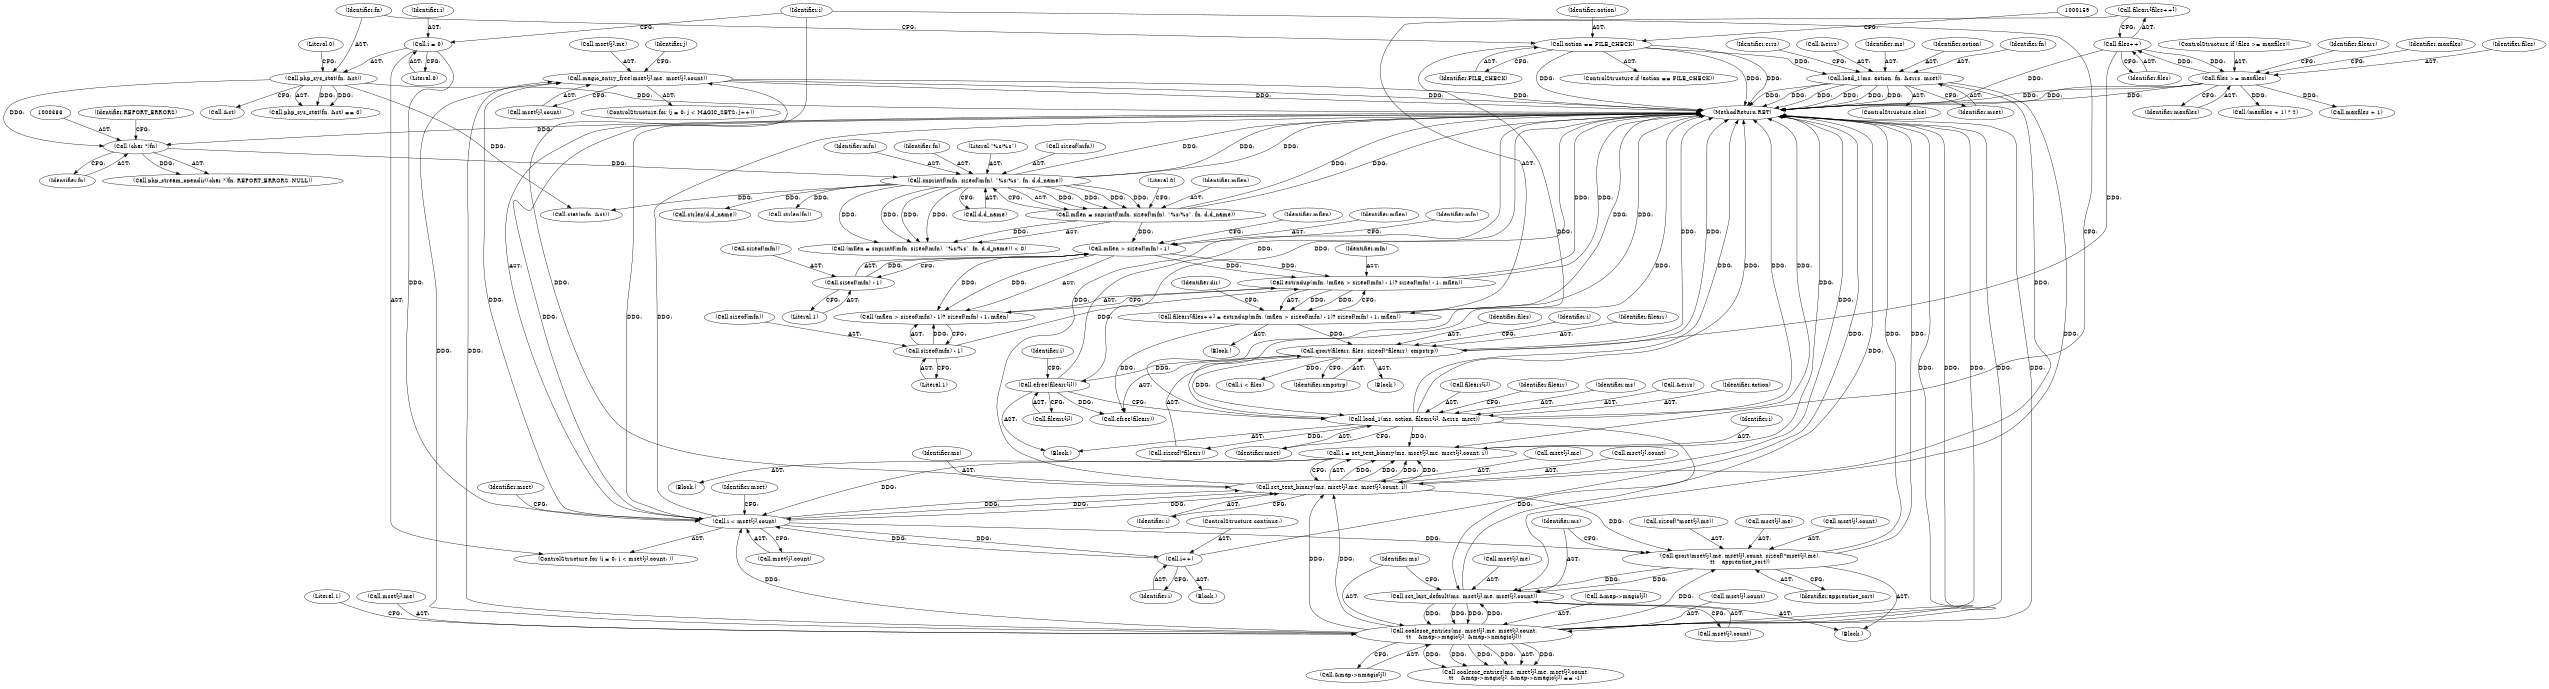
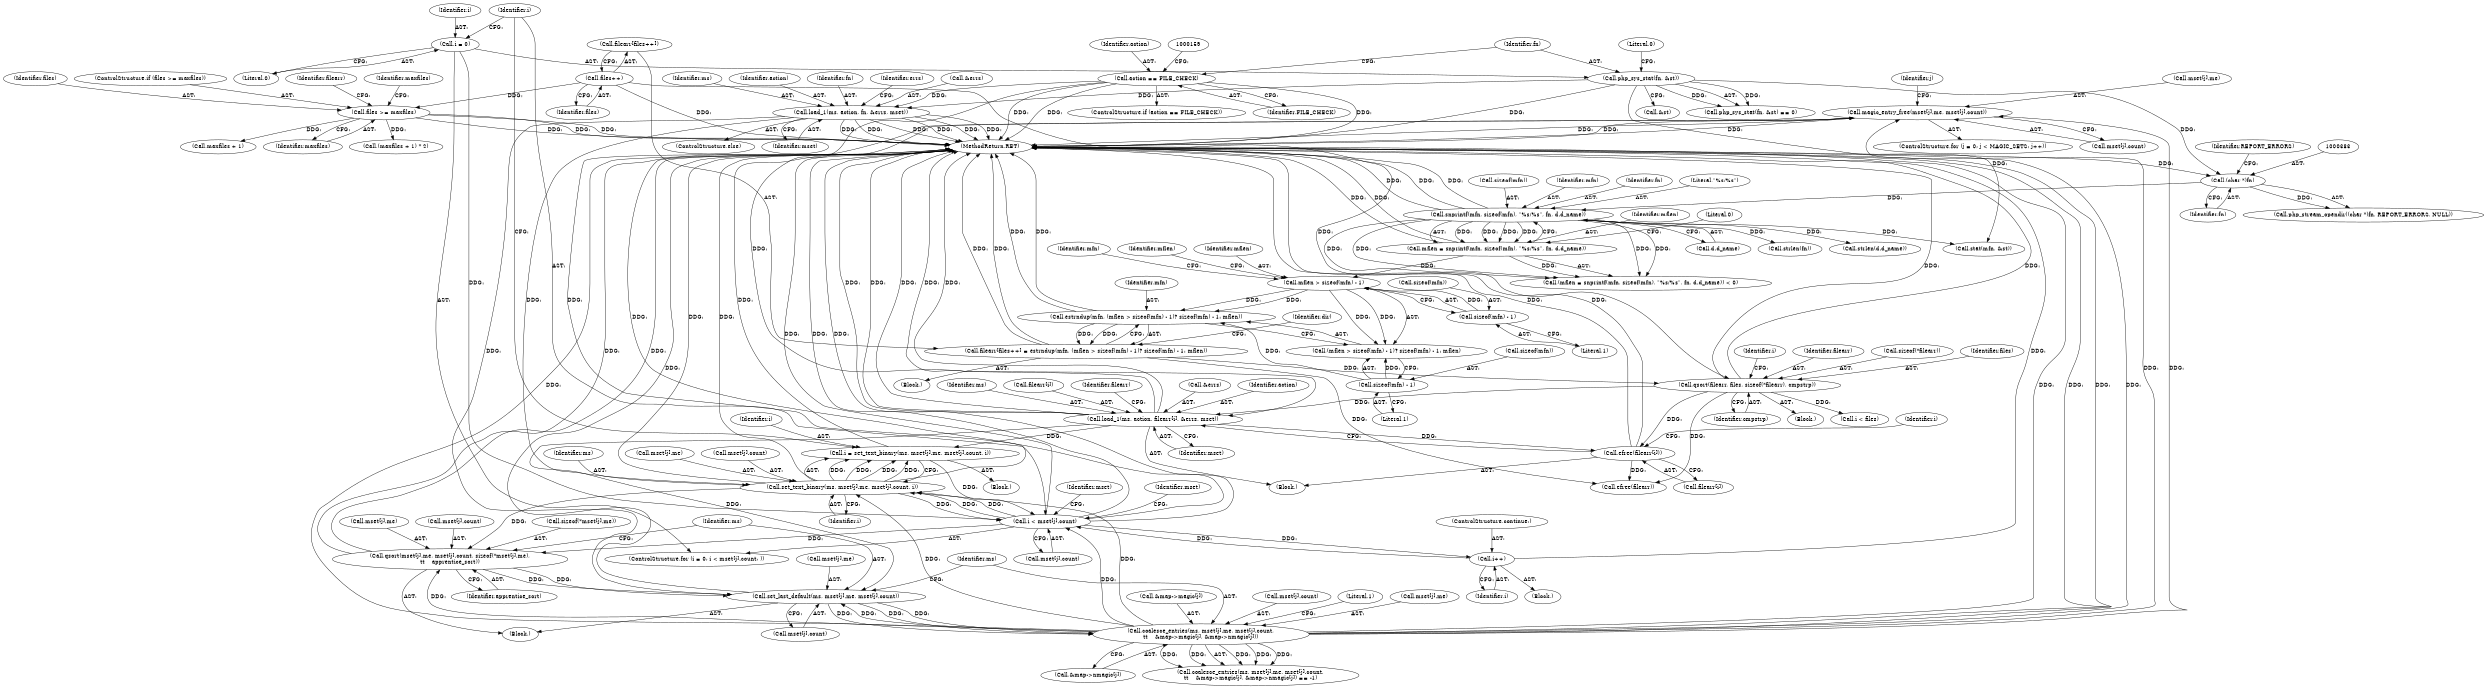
(2175, 64) -> none
none -> (1283, 87)
(1146, 385) -> (1699, 437)
(1289, 436) -> (1404, 437)
